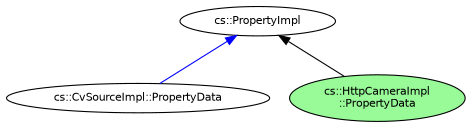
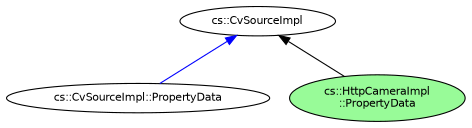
(258, 21) -> (258, 21)
